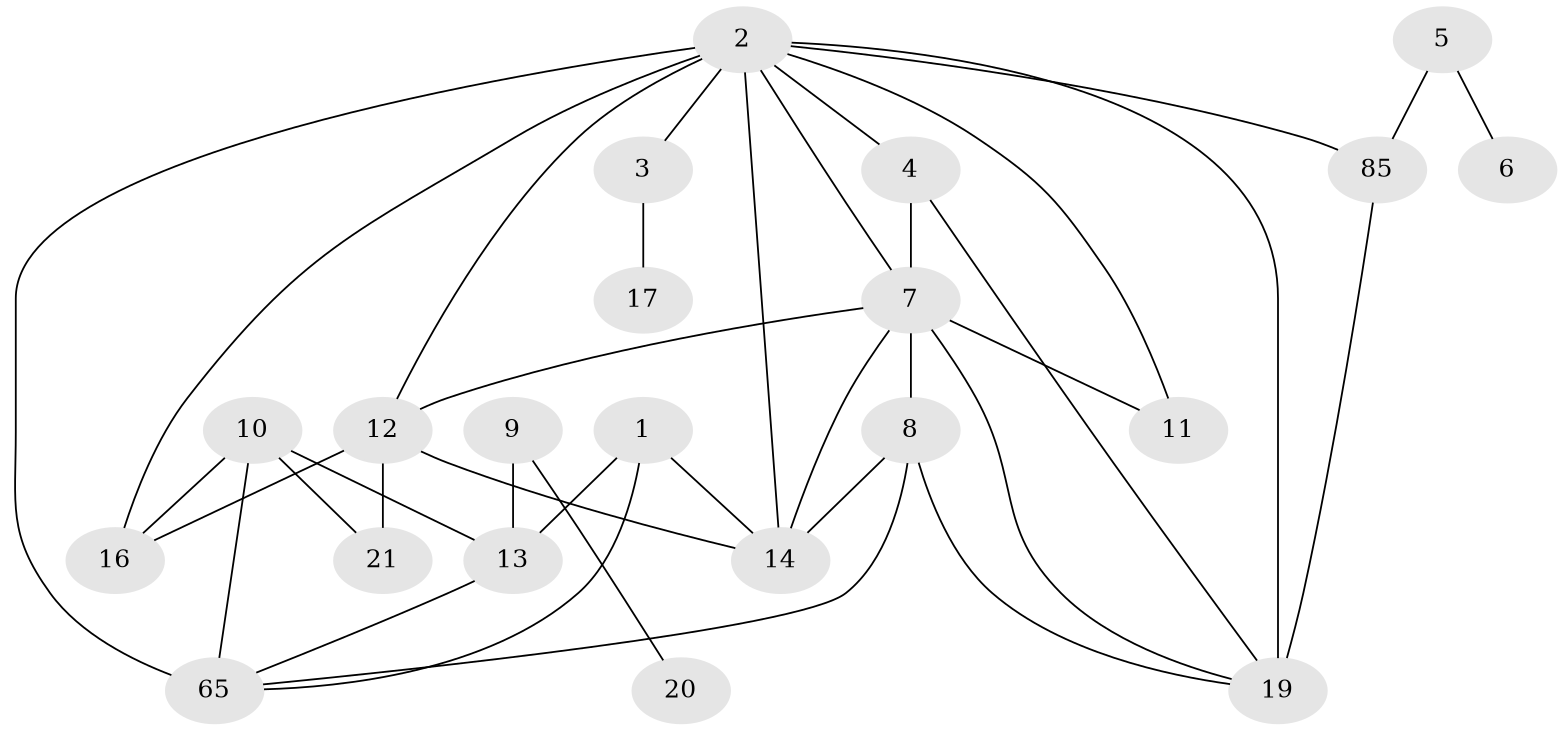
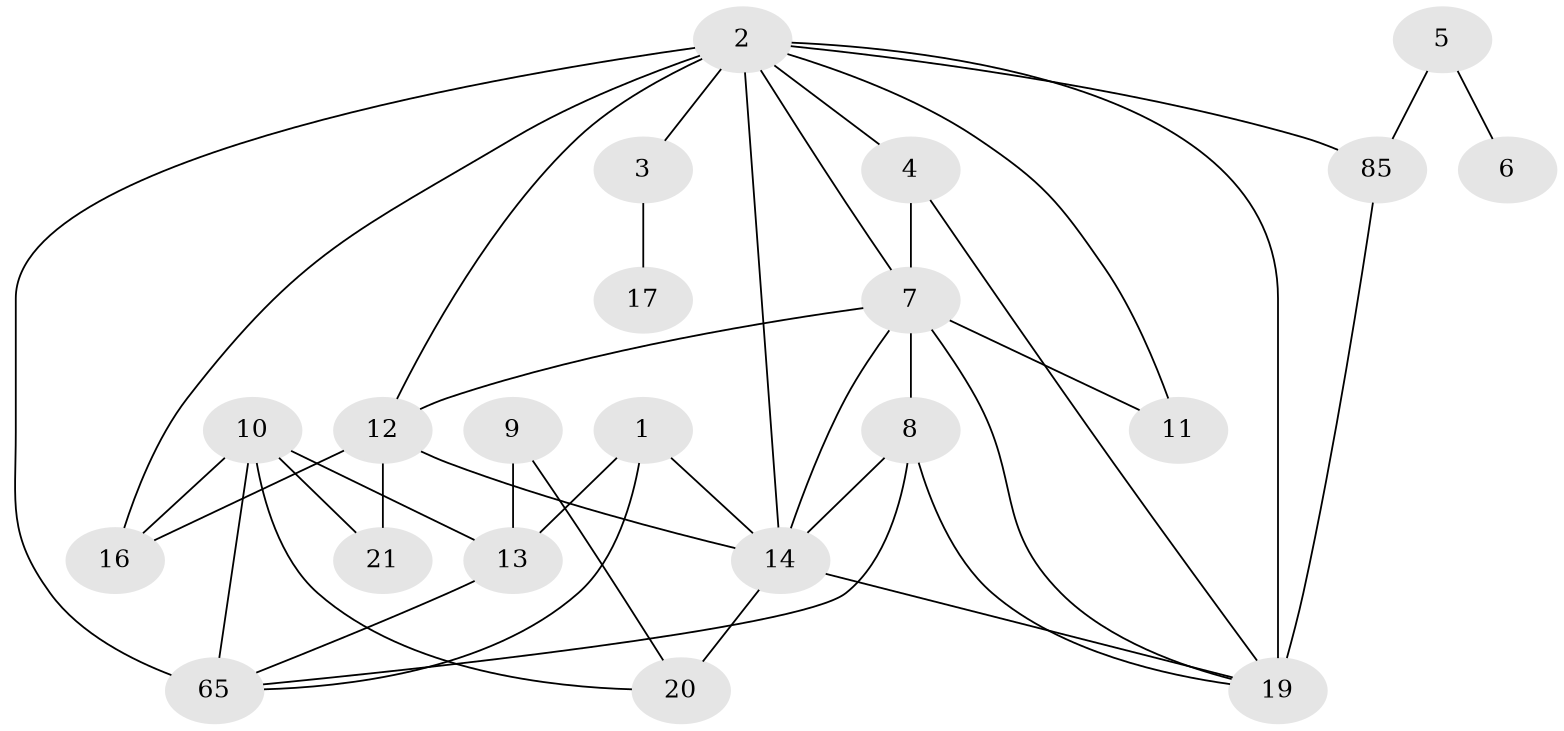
none -> (1009, 620)
none -> (721, 638)
none -> (398, 643)
